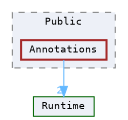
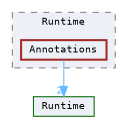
(64, 22) -> (64, 22)
